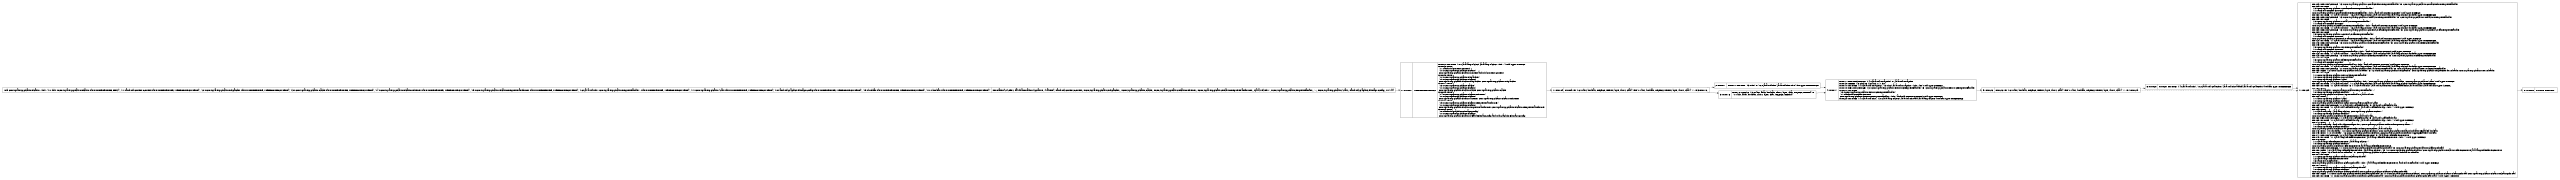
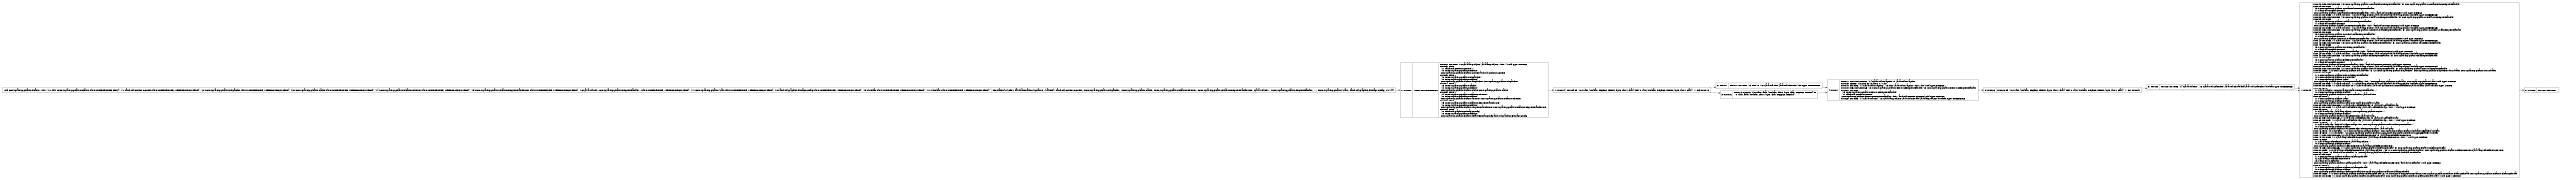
(1425, 90) -> (1426, 90)
